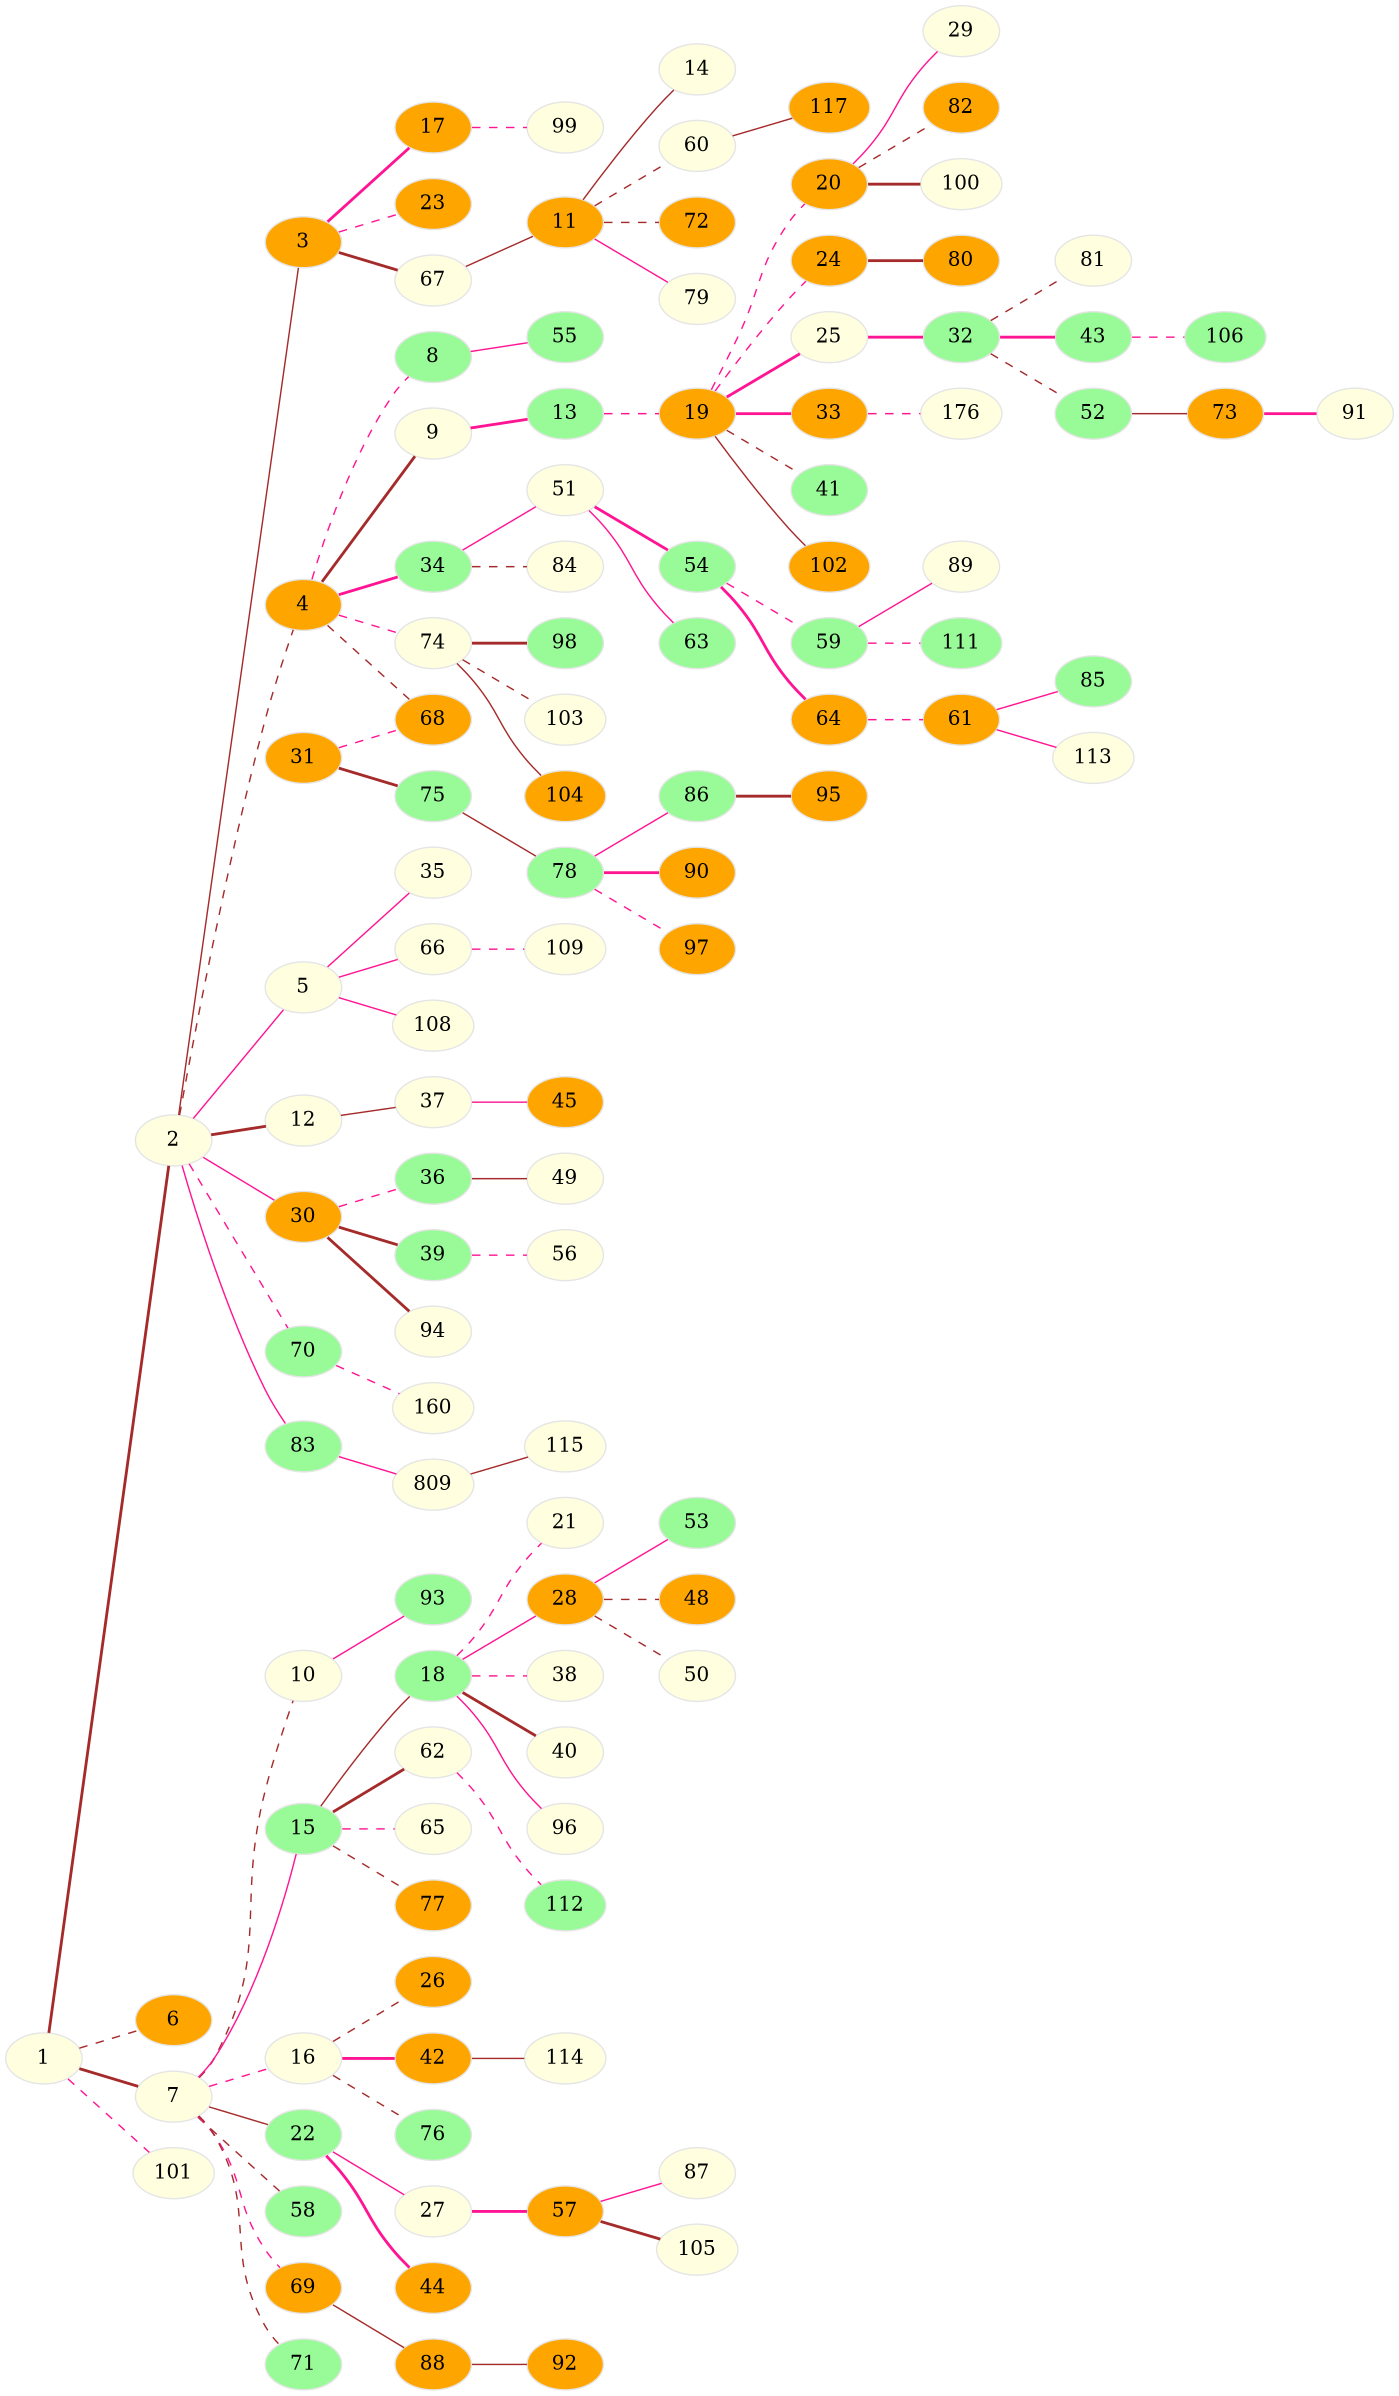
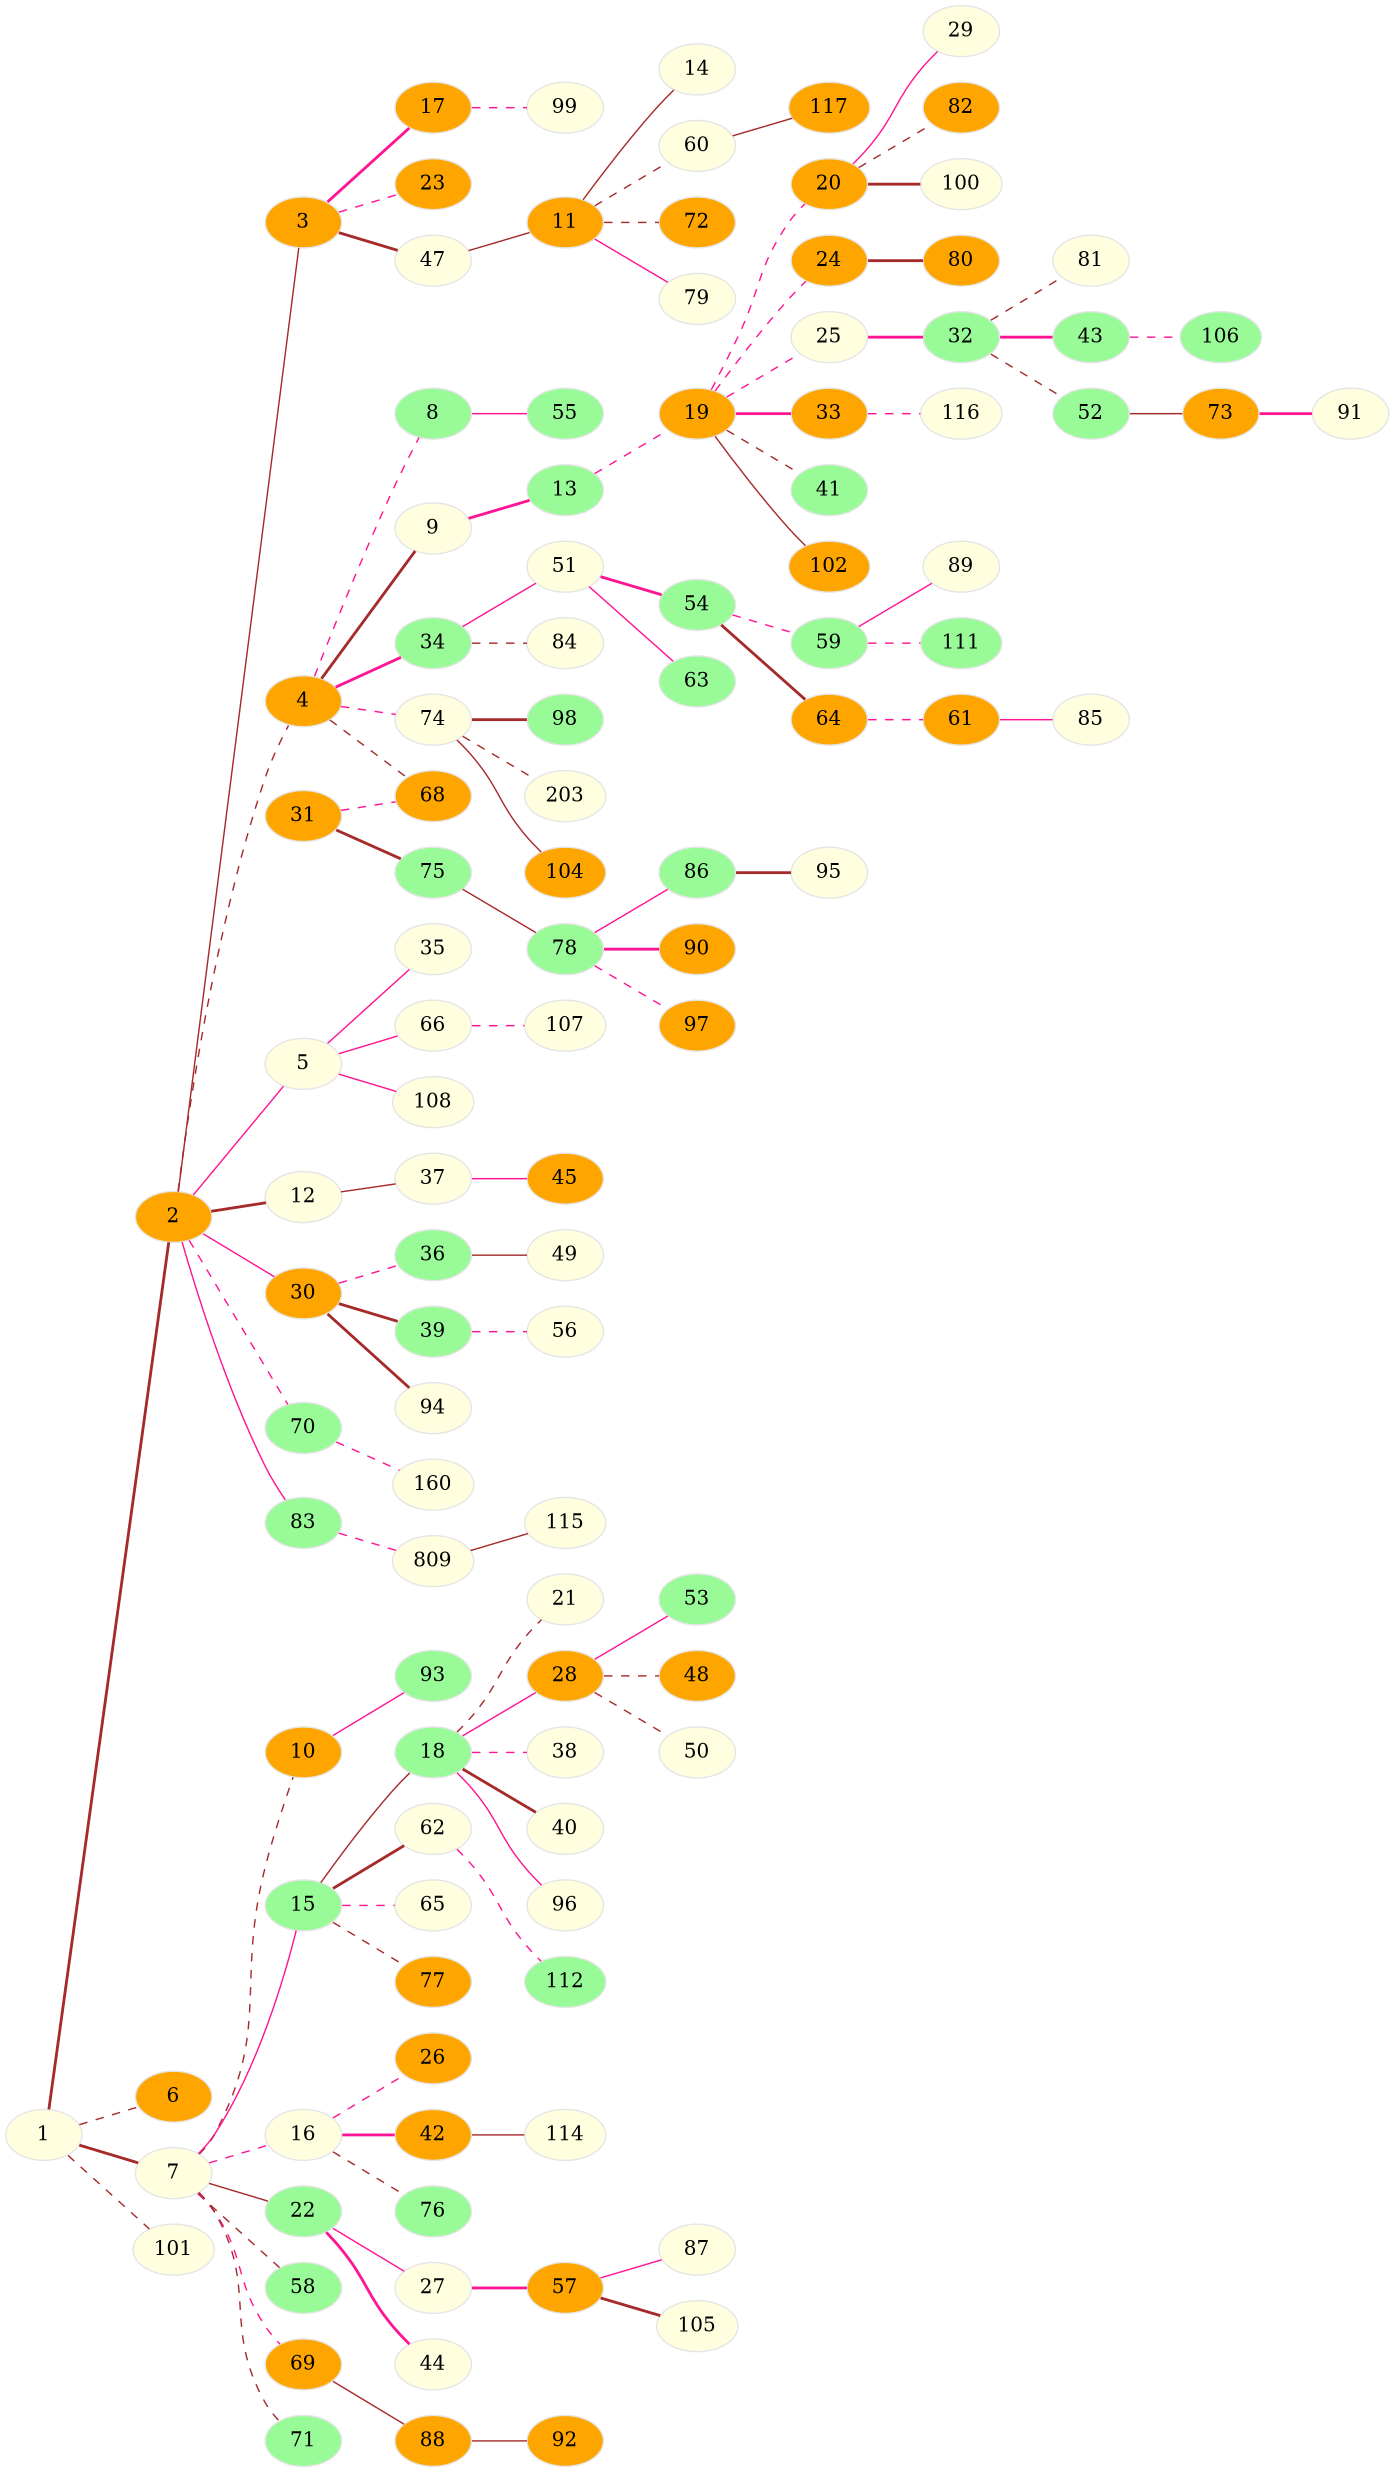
(433, 280) -> (433, 261)
(763, 375) -> (763, 375)
(961, 414) -> (961, 414)
(763, 643) -> (763, 662)
(1093, 681) -> (1091, 720)
(565, 720) -> (565, 796)
(1093, 758) -> none
(829, 796) -> (829, 873)
(565, 949) -> (565, 1026)
(174, 1140) -> (174, 1217)
(368, 1465) -> (368, 1542)
(499, 1599) -> (499, 1676)
(303, 1676) -> (303, 1752)
(369, 2020) -> (369, 2097)
(109, 2116) -> (109, 2192)
(433, 2288) -> (433, 2364)
